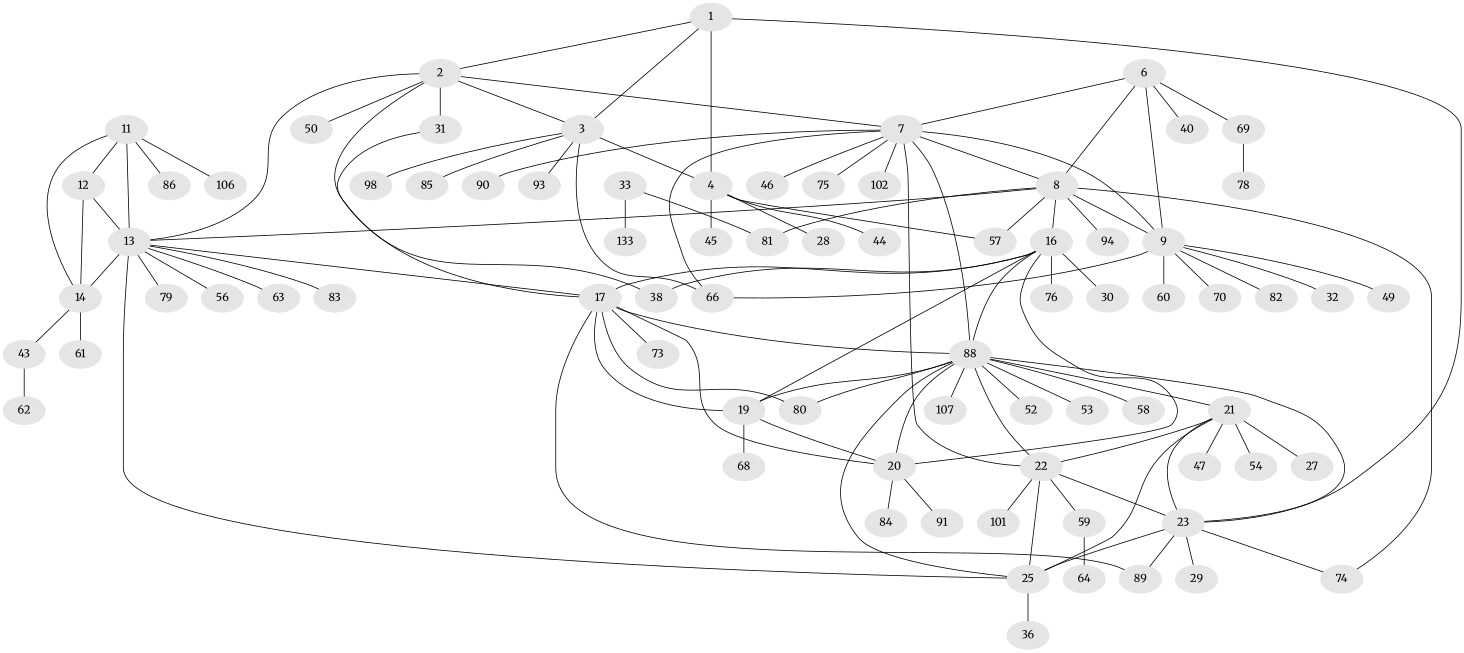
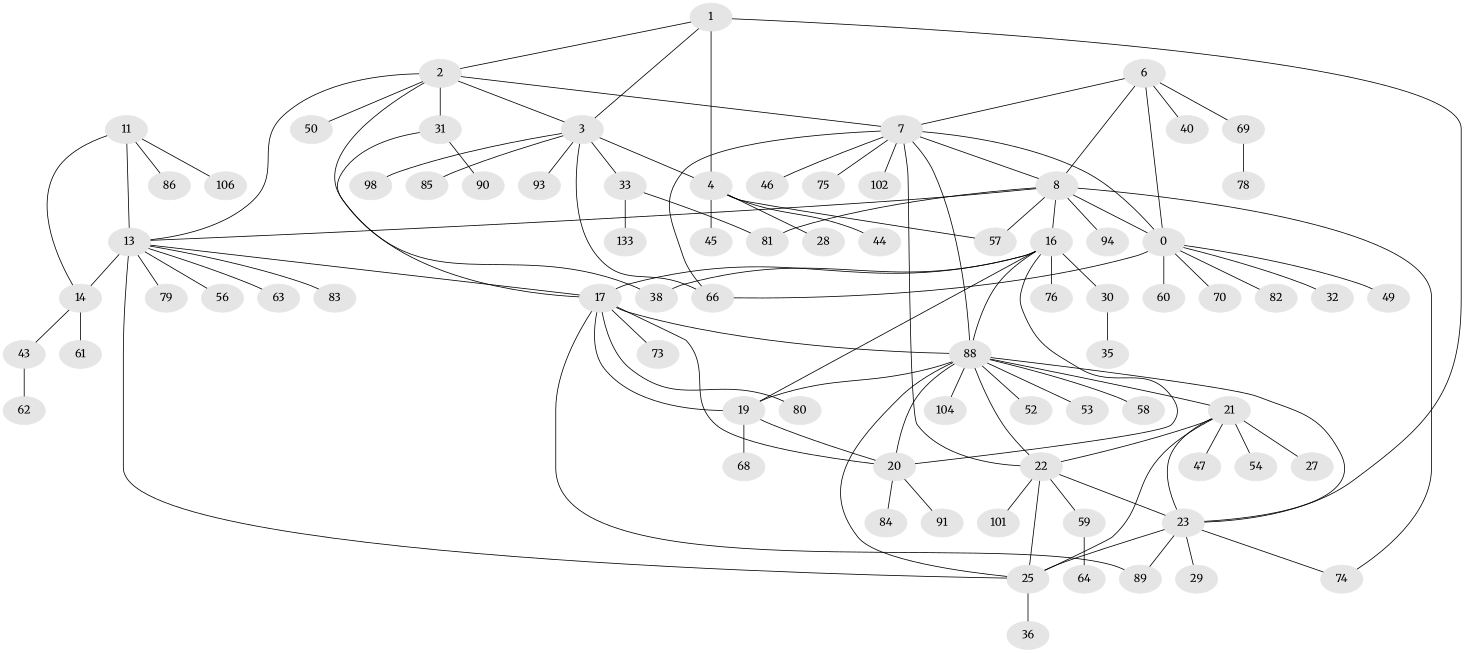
(688, 140) -> (462, 158)
none -> (604, 158)
(84, 186) -> none
(1164, 242) -> (1164, 242)
none -> (1108, 354)
(874, 384) -> none
(945, 411) -> (945, 411)
